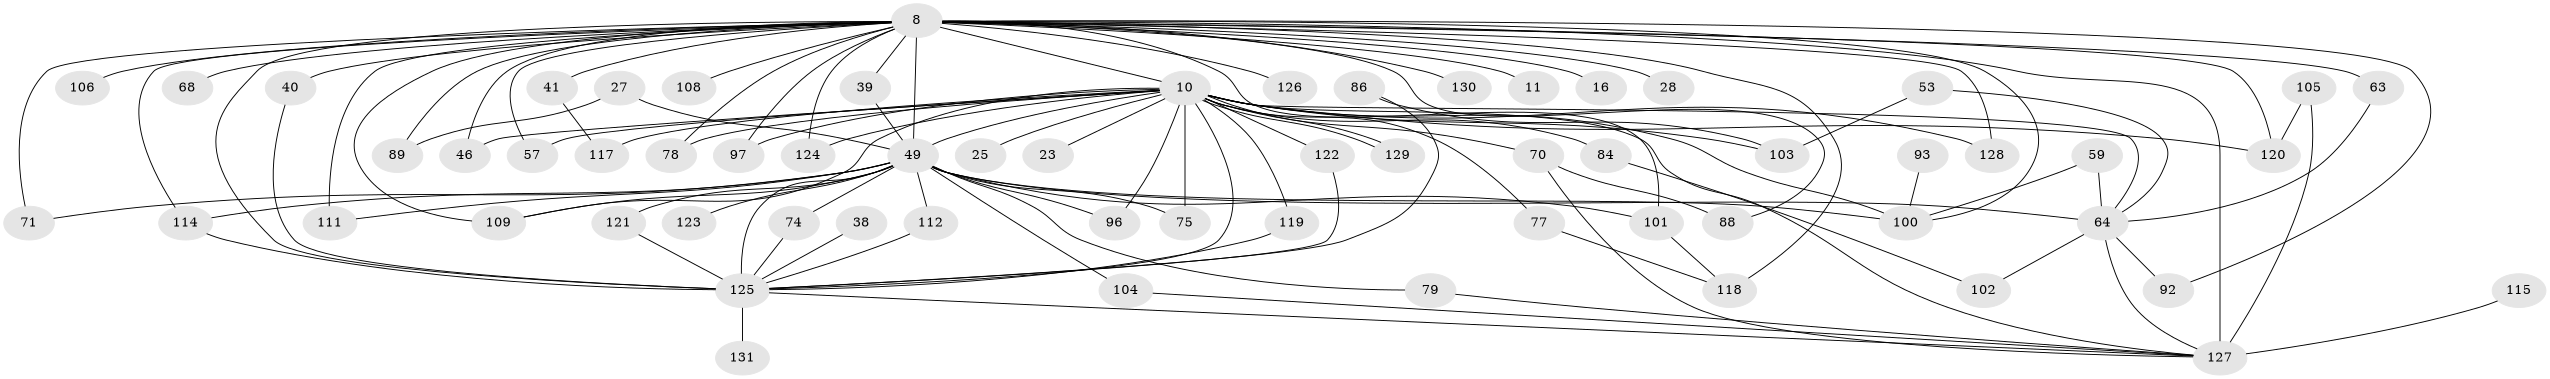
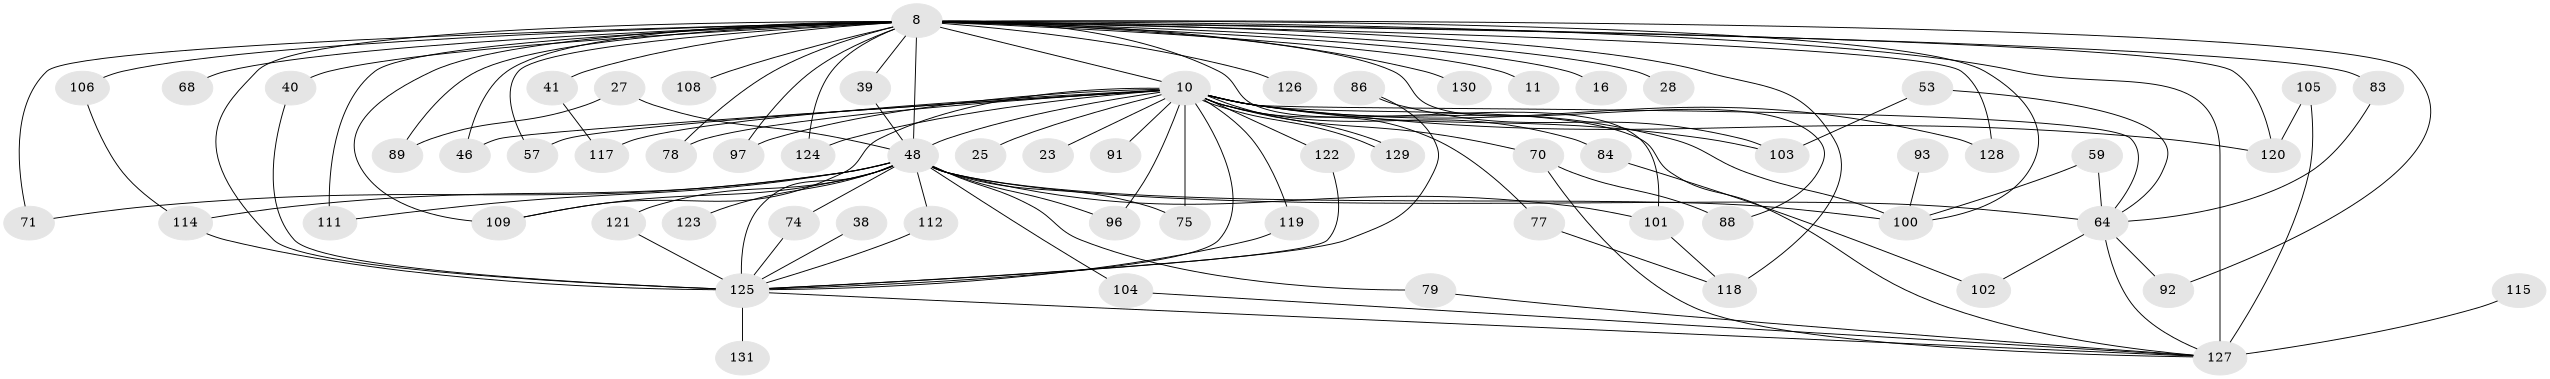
(448, 40) -> (117, 165)
(2378, 88) -> (2378, 88)
(913, 156) -> (913, 156)
none -> (1116, 156)
